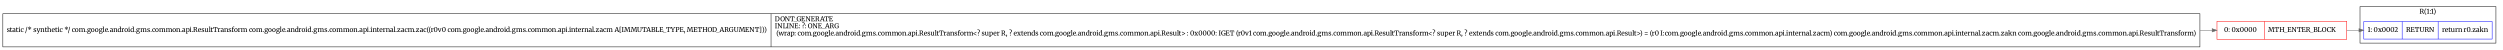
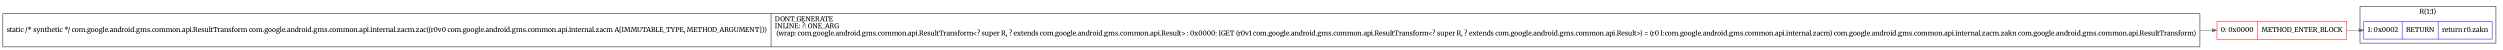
(2302, 30) -> (2302, 30)
